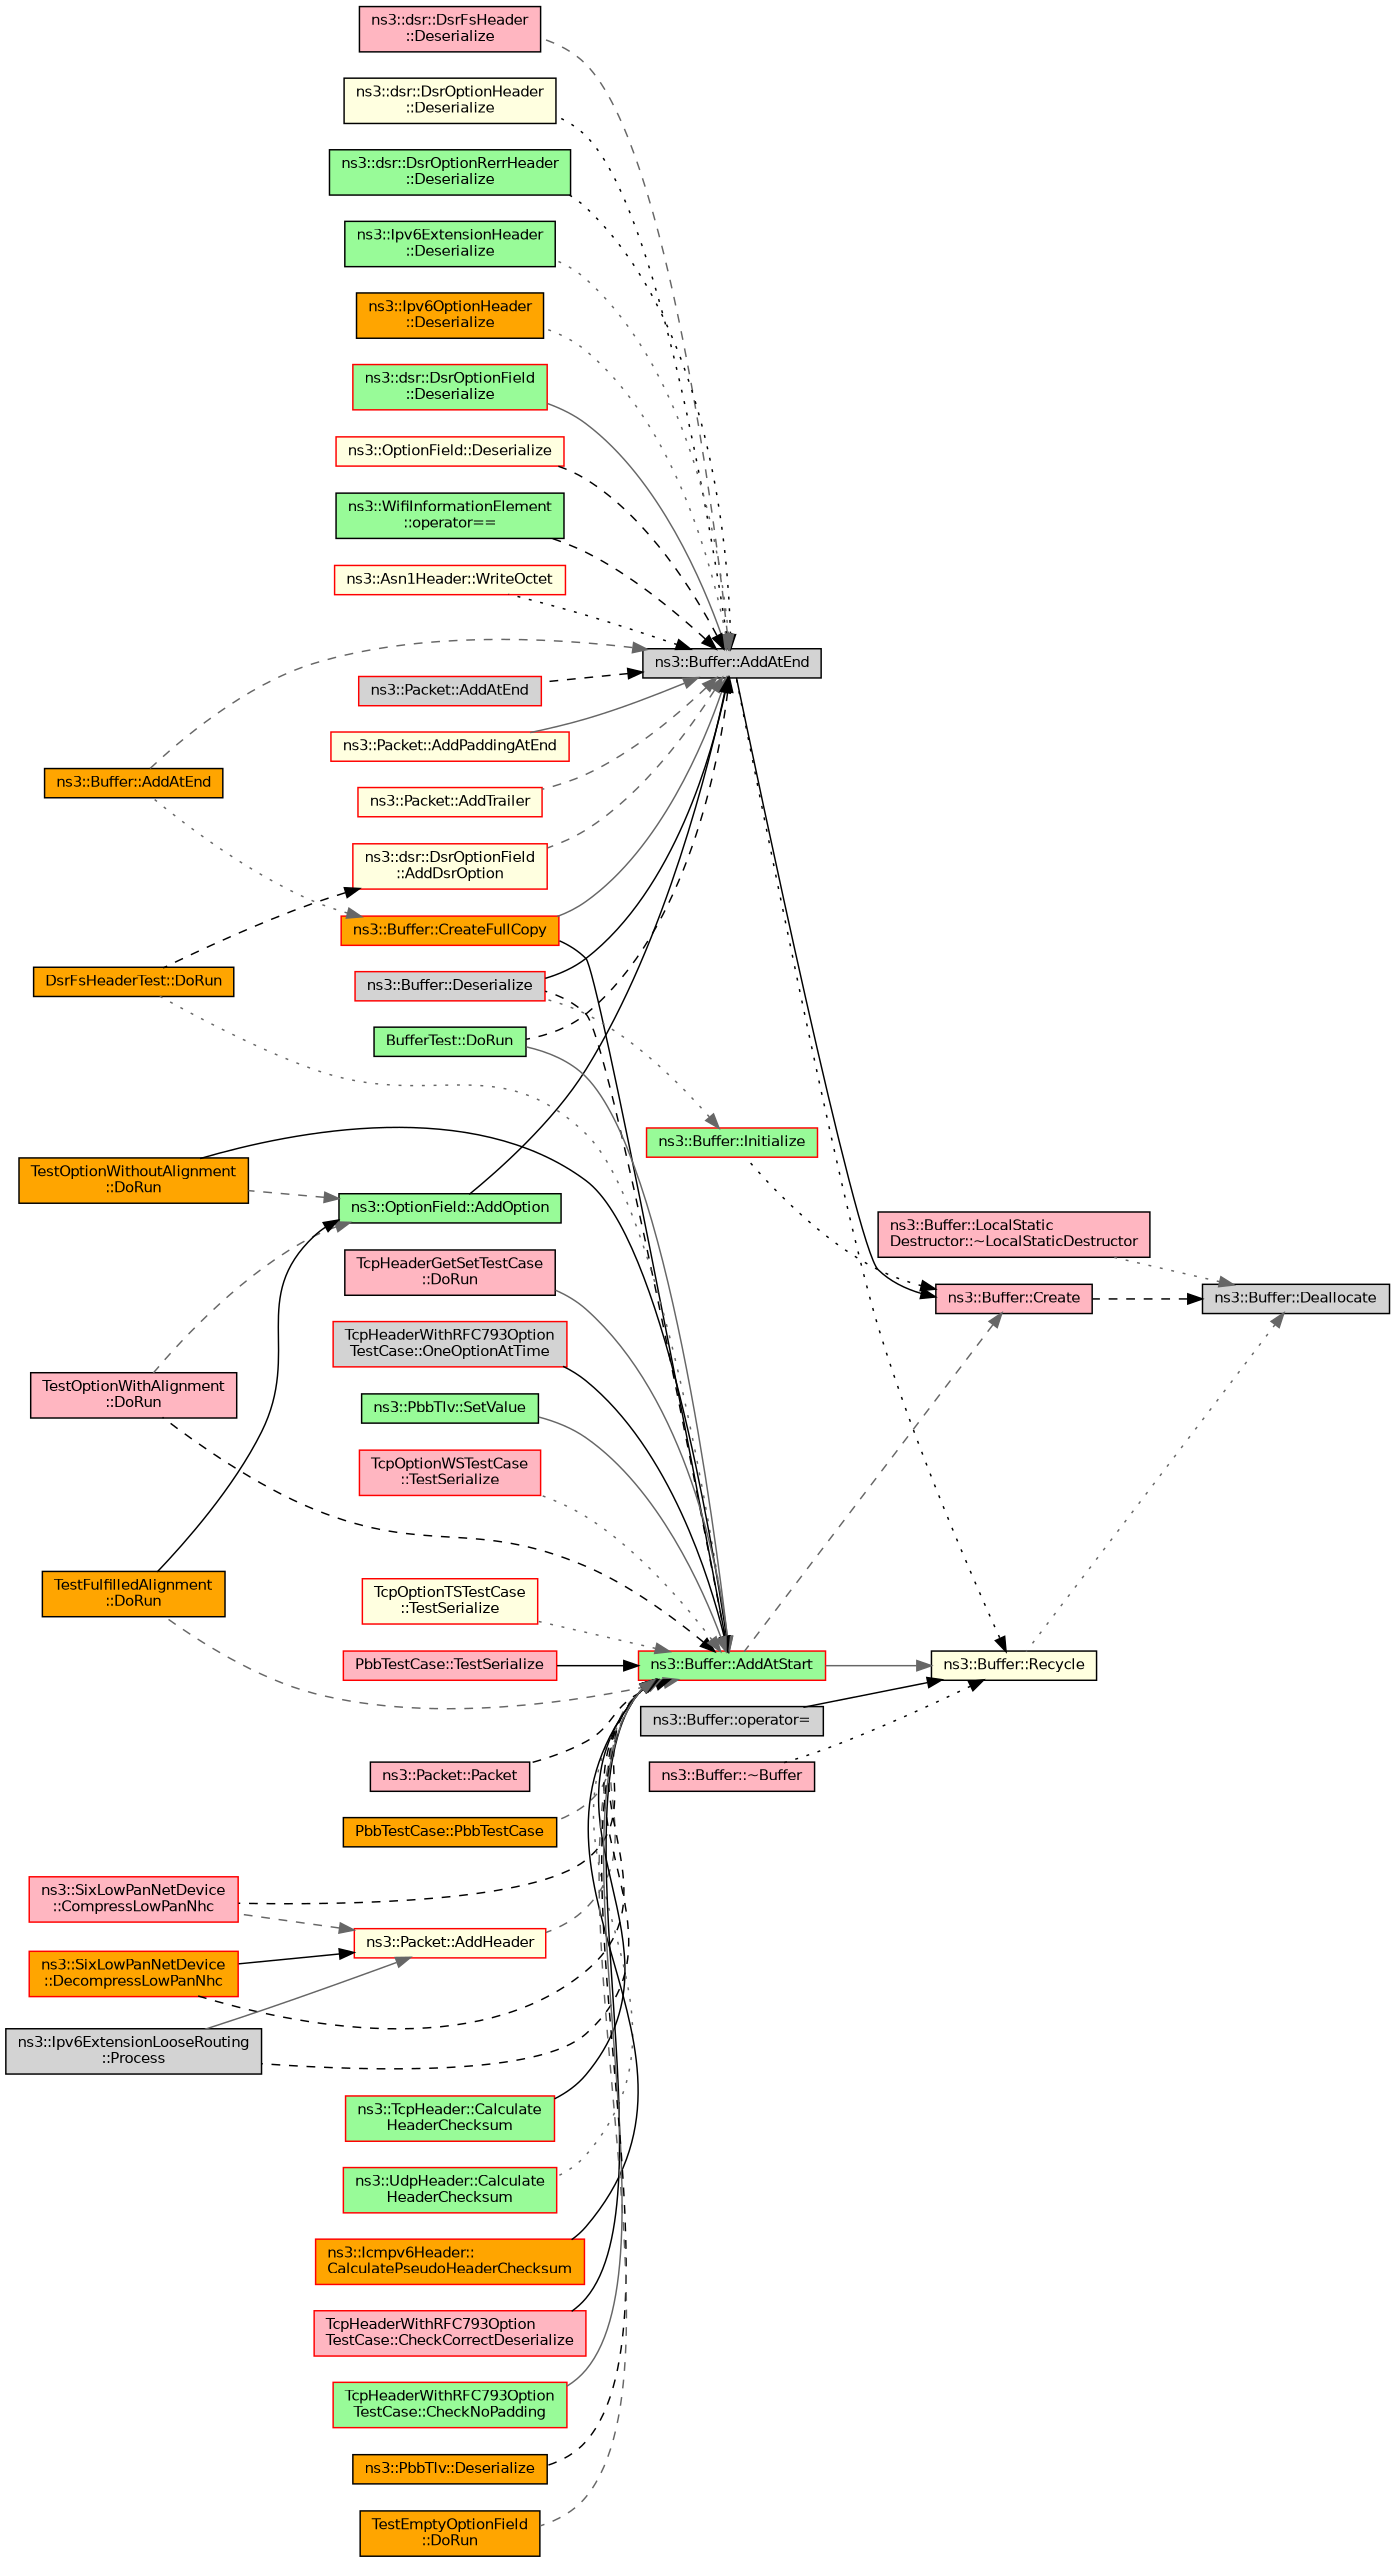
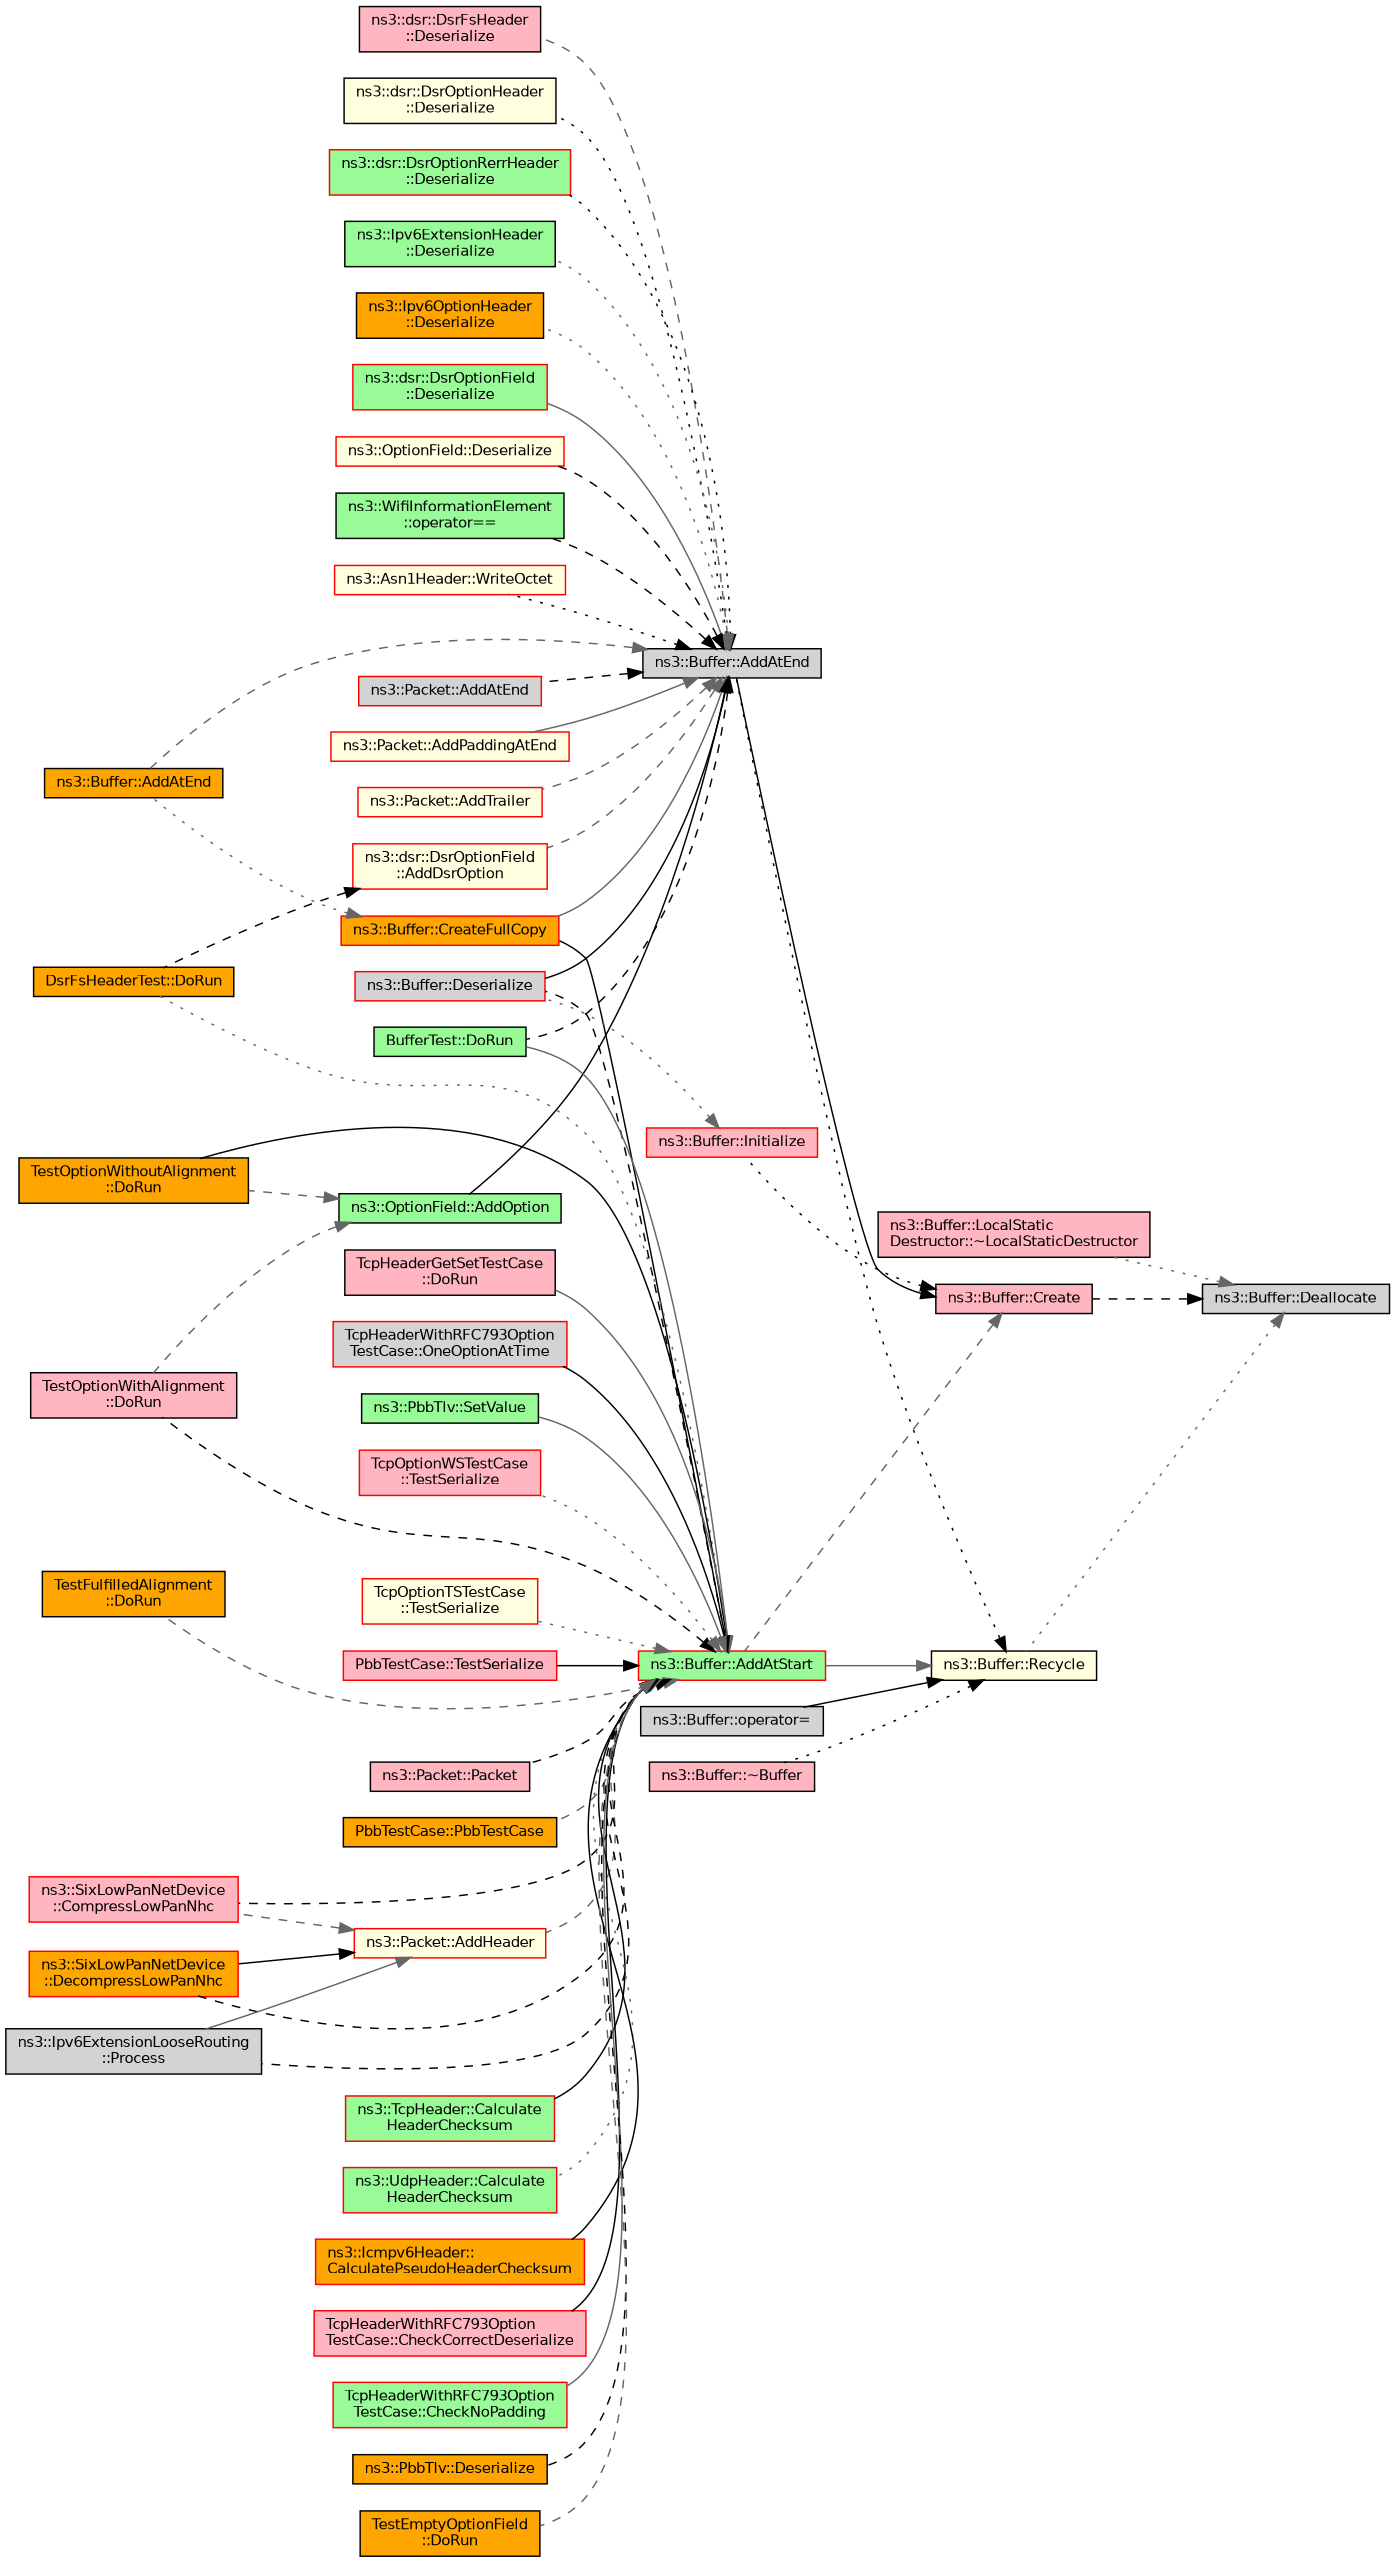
(450, 172) -> (450, 172)
(732, 1143) -> (732, 1143)
(270, 1410) -> none
